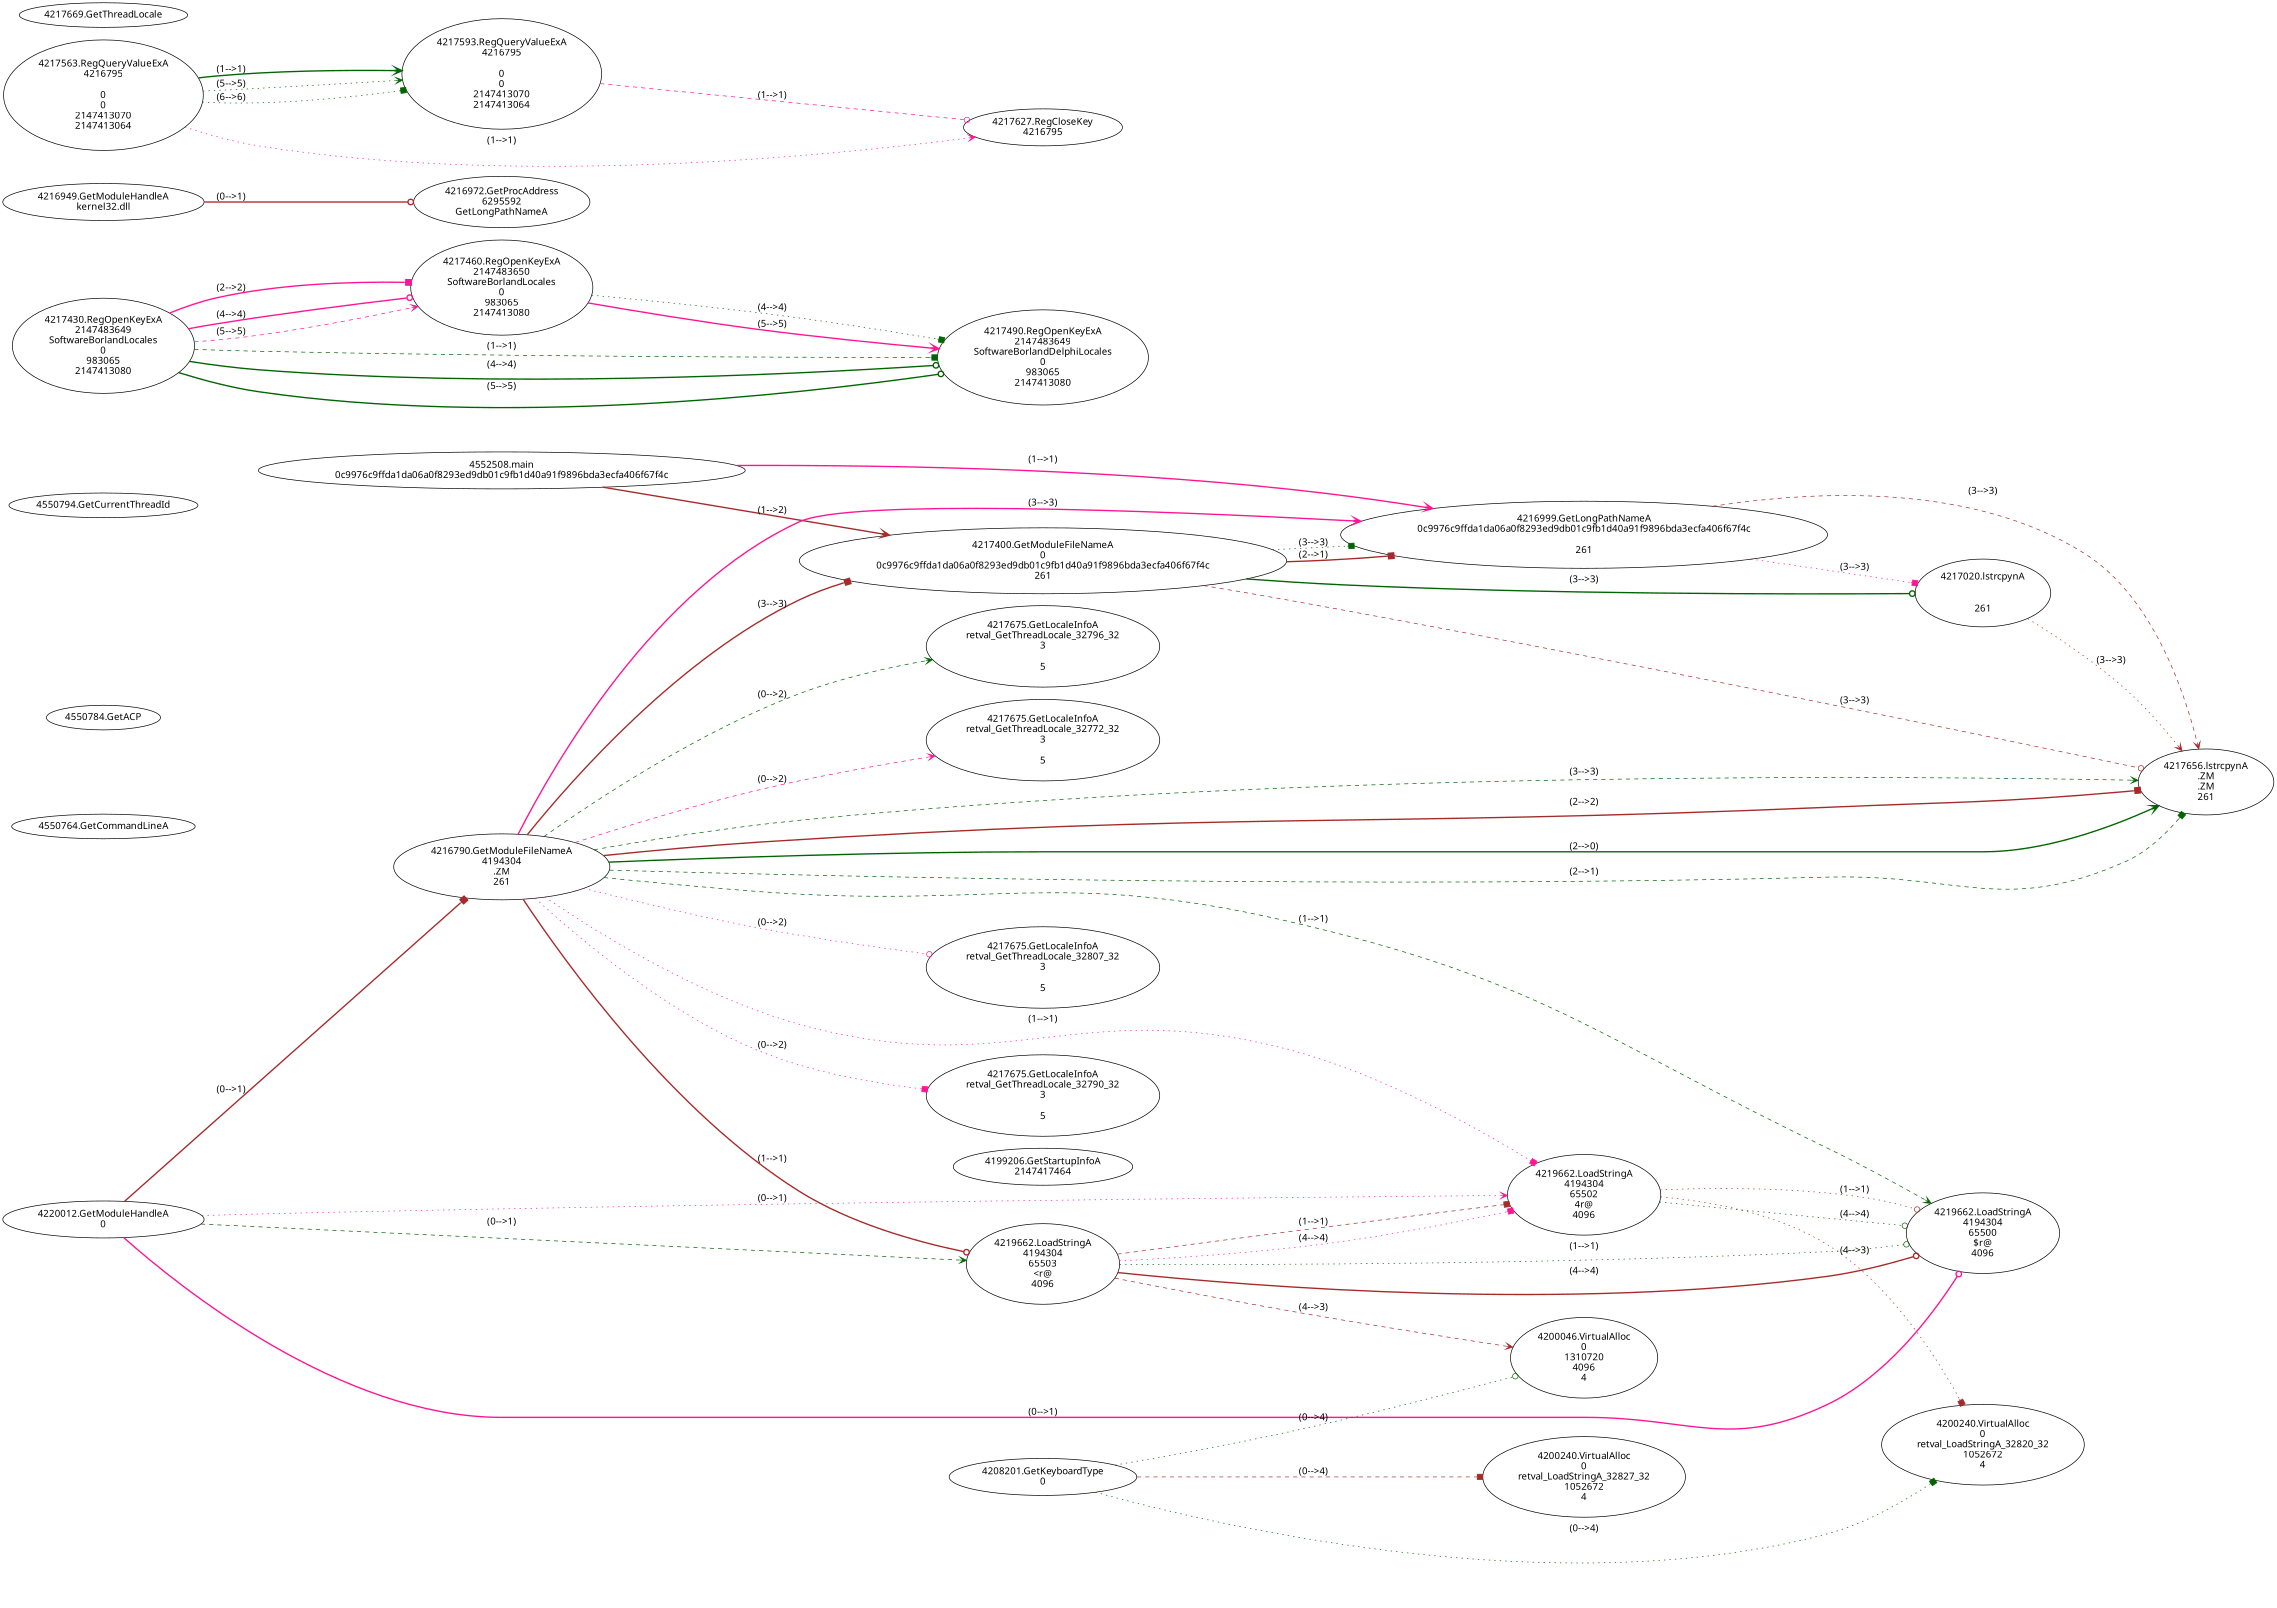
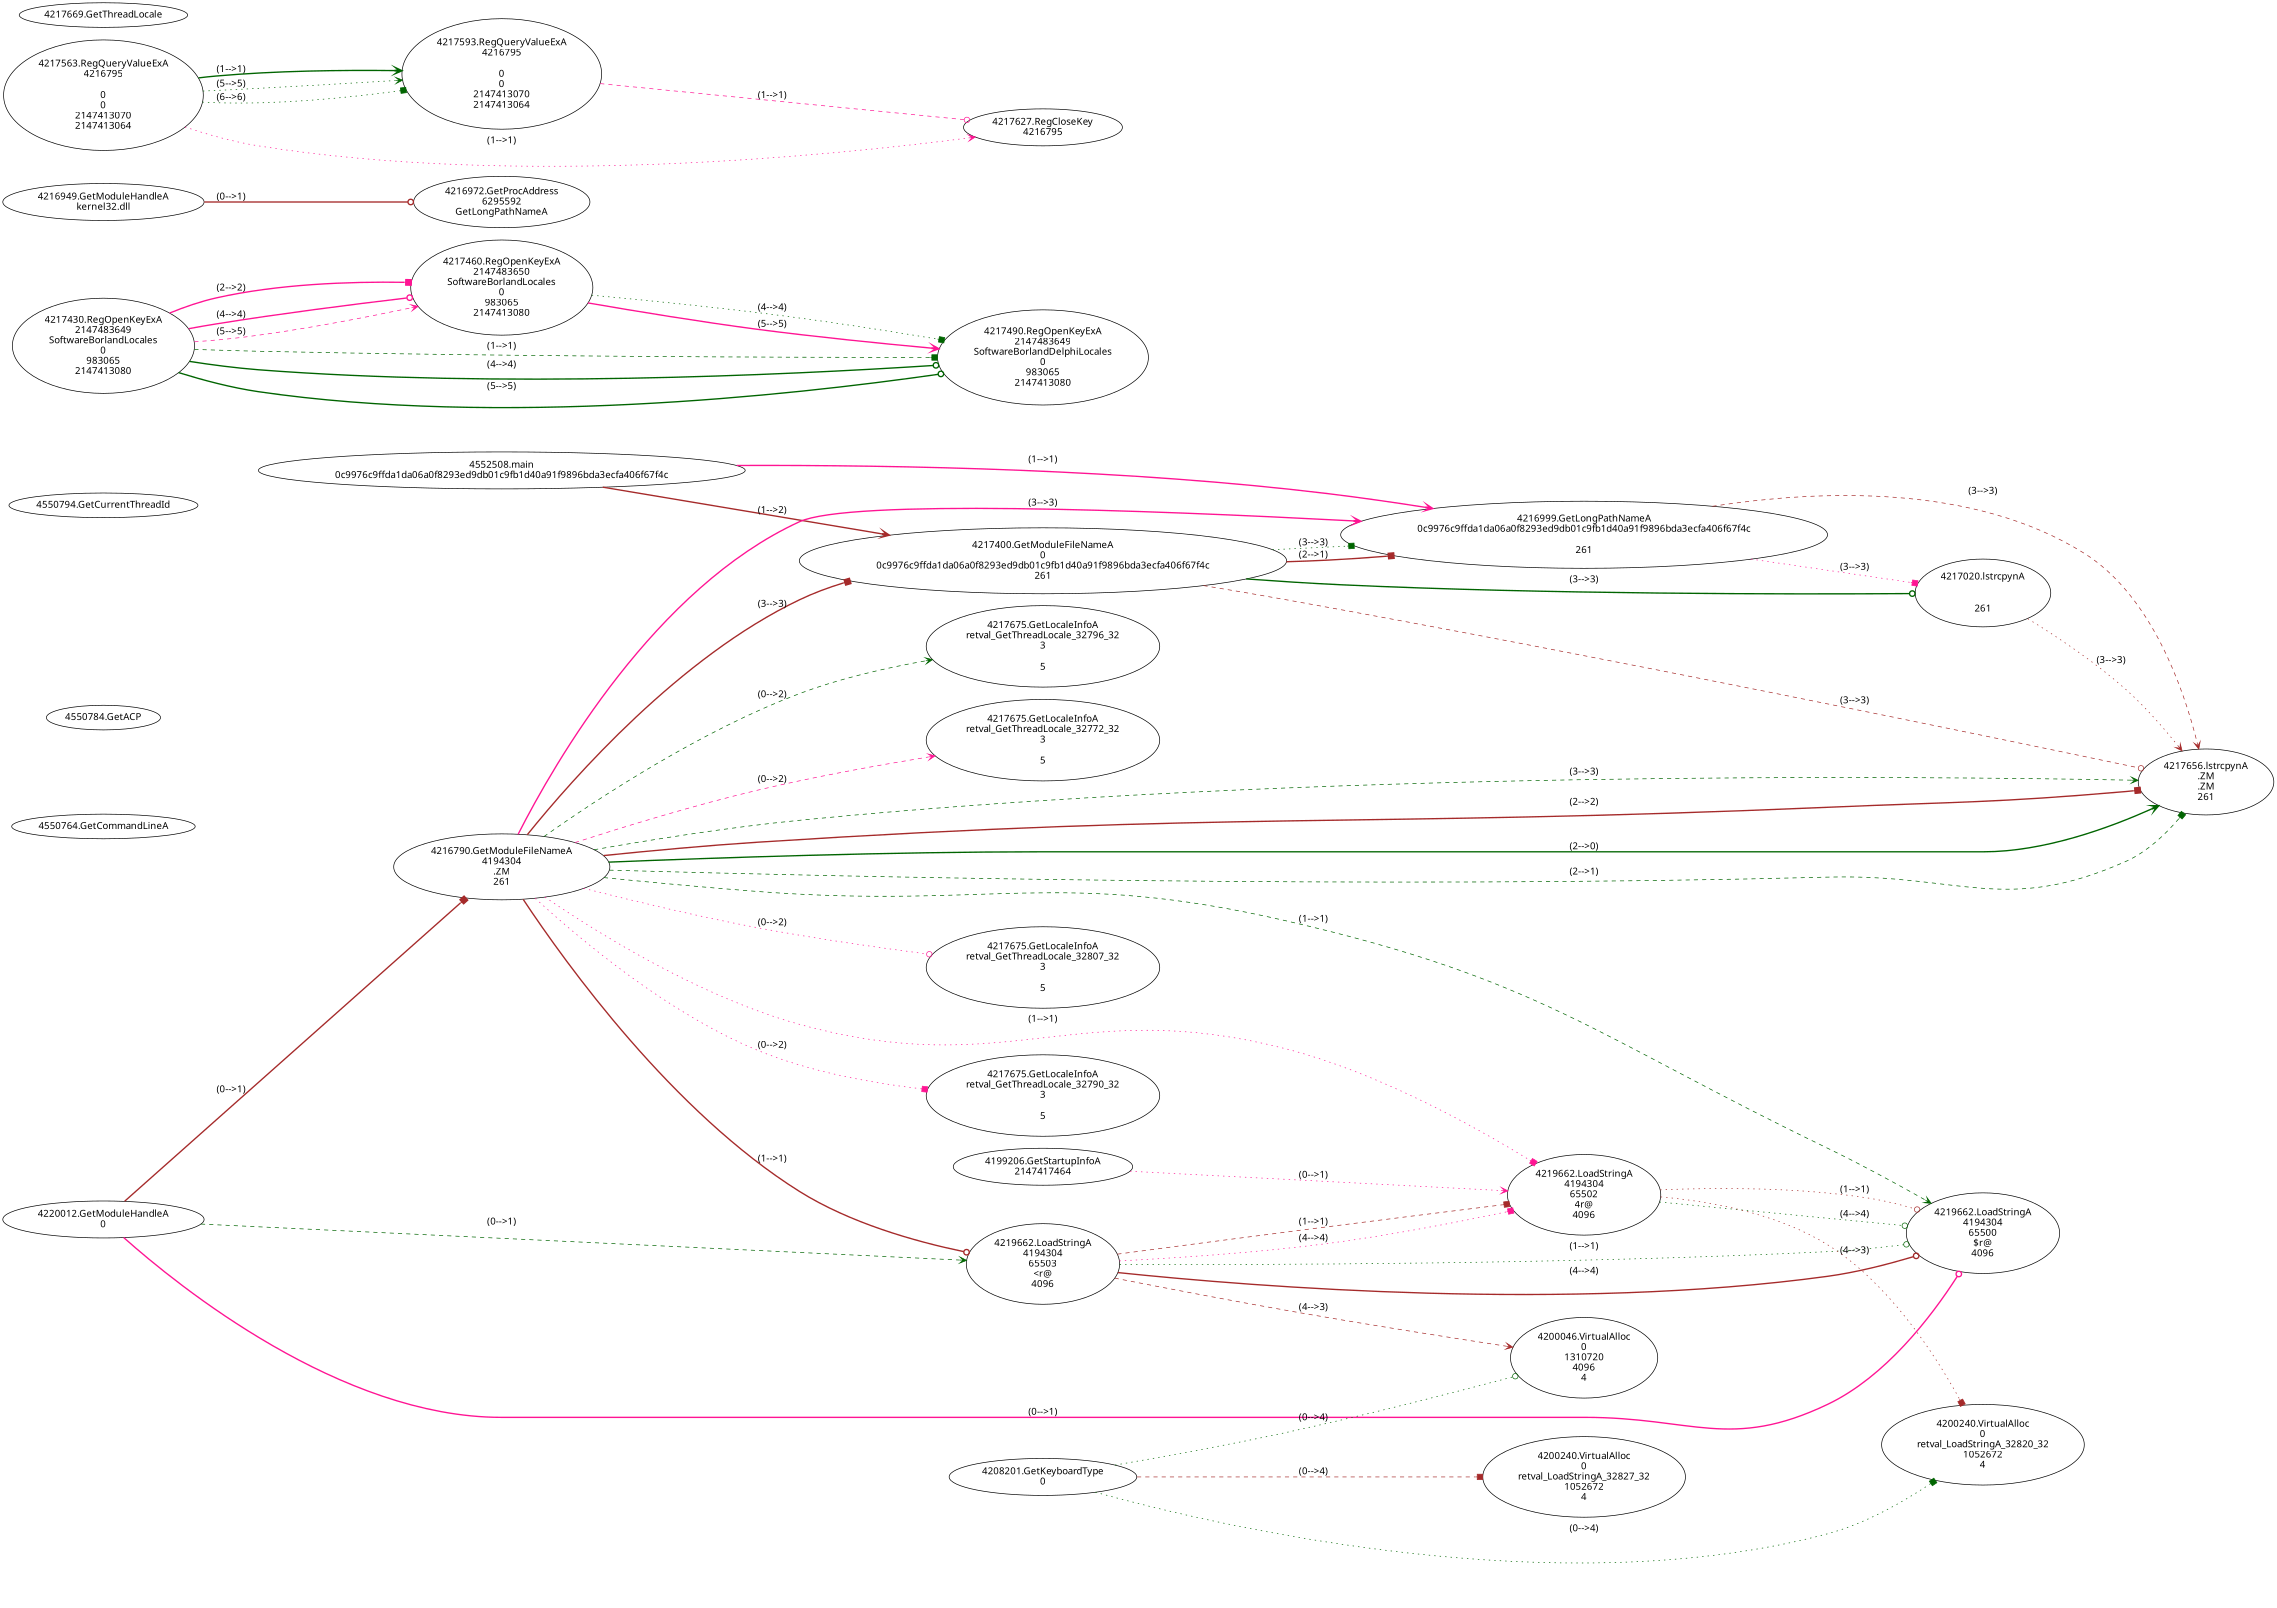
(851, 1203) -> (1315, 1181)
